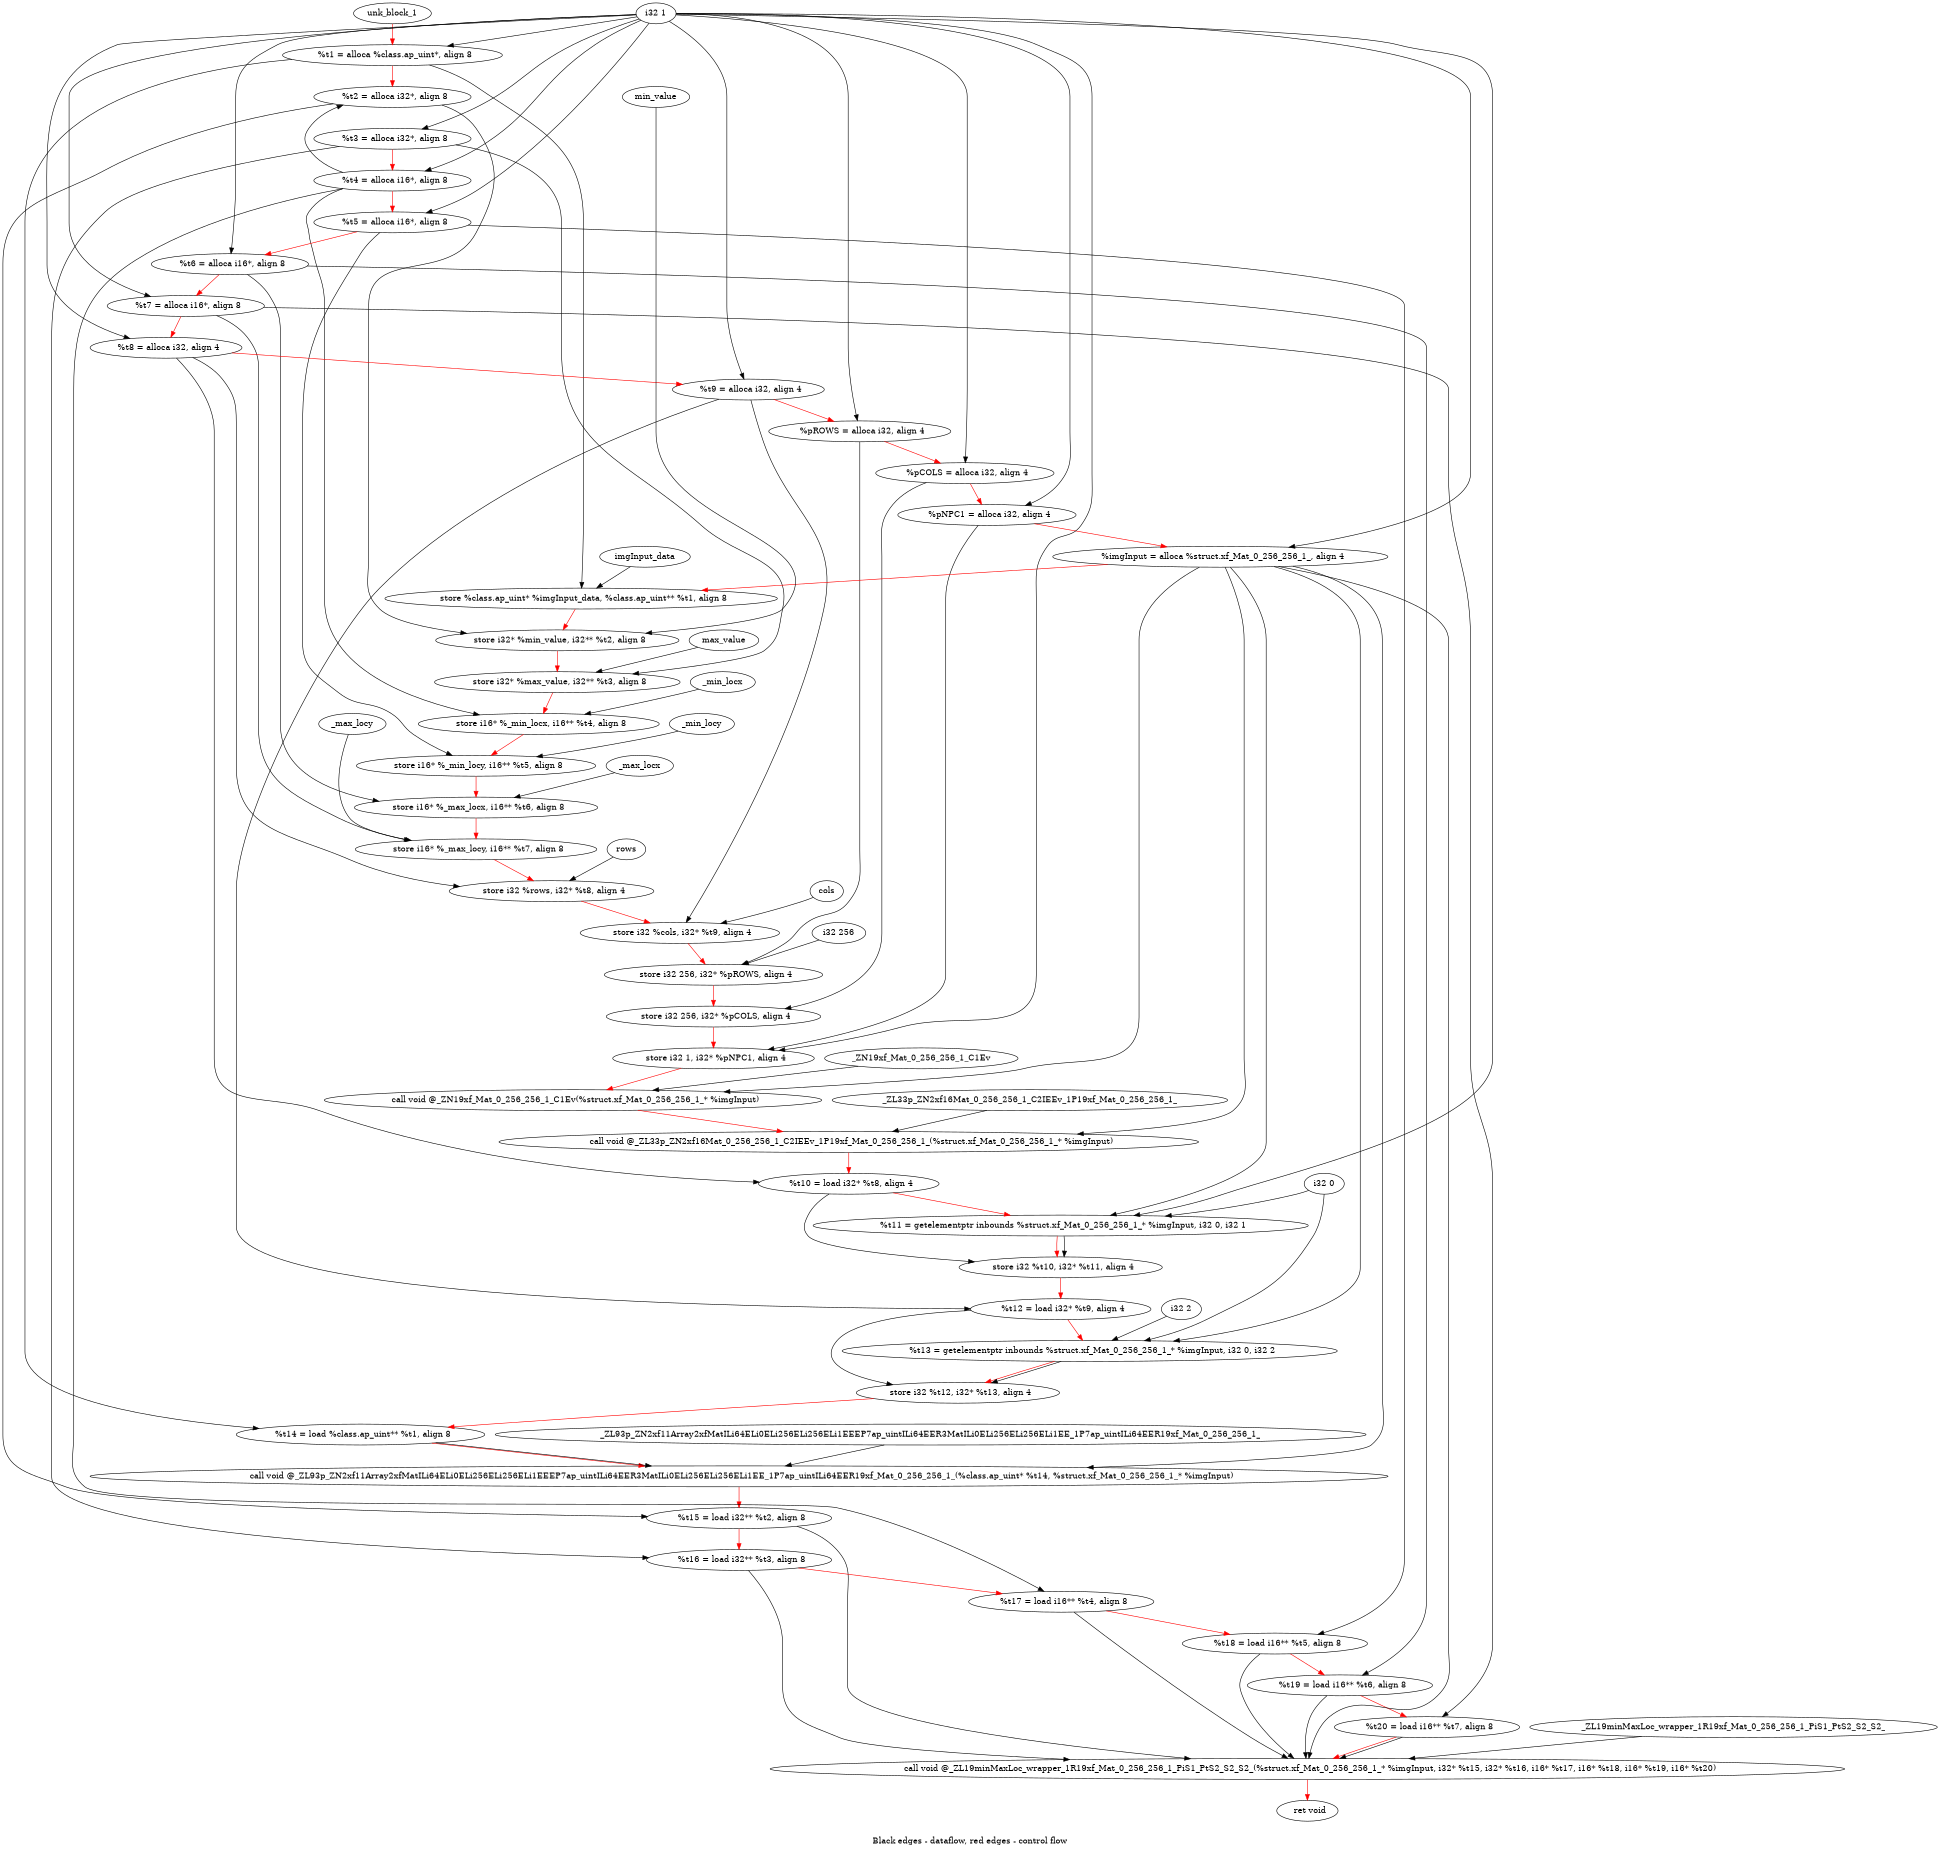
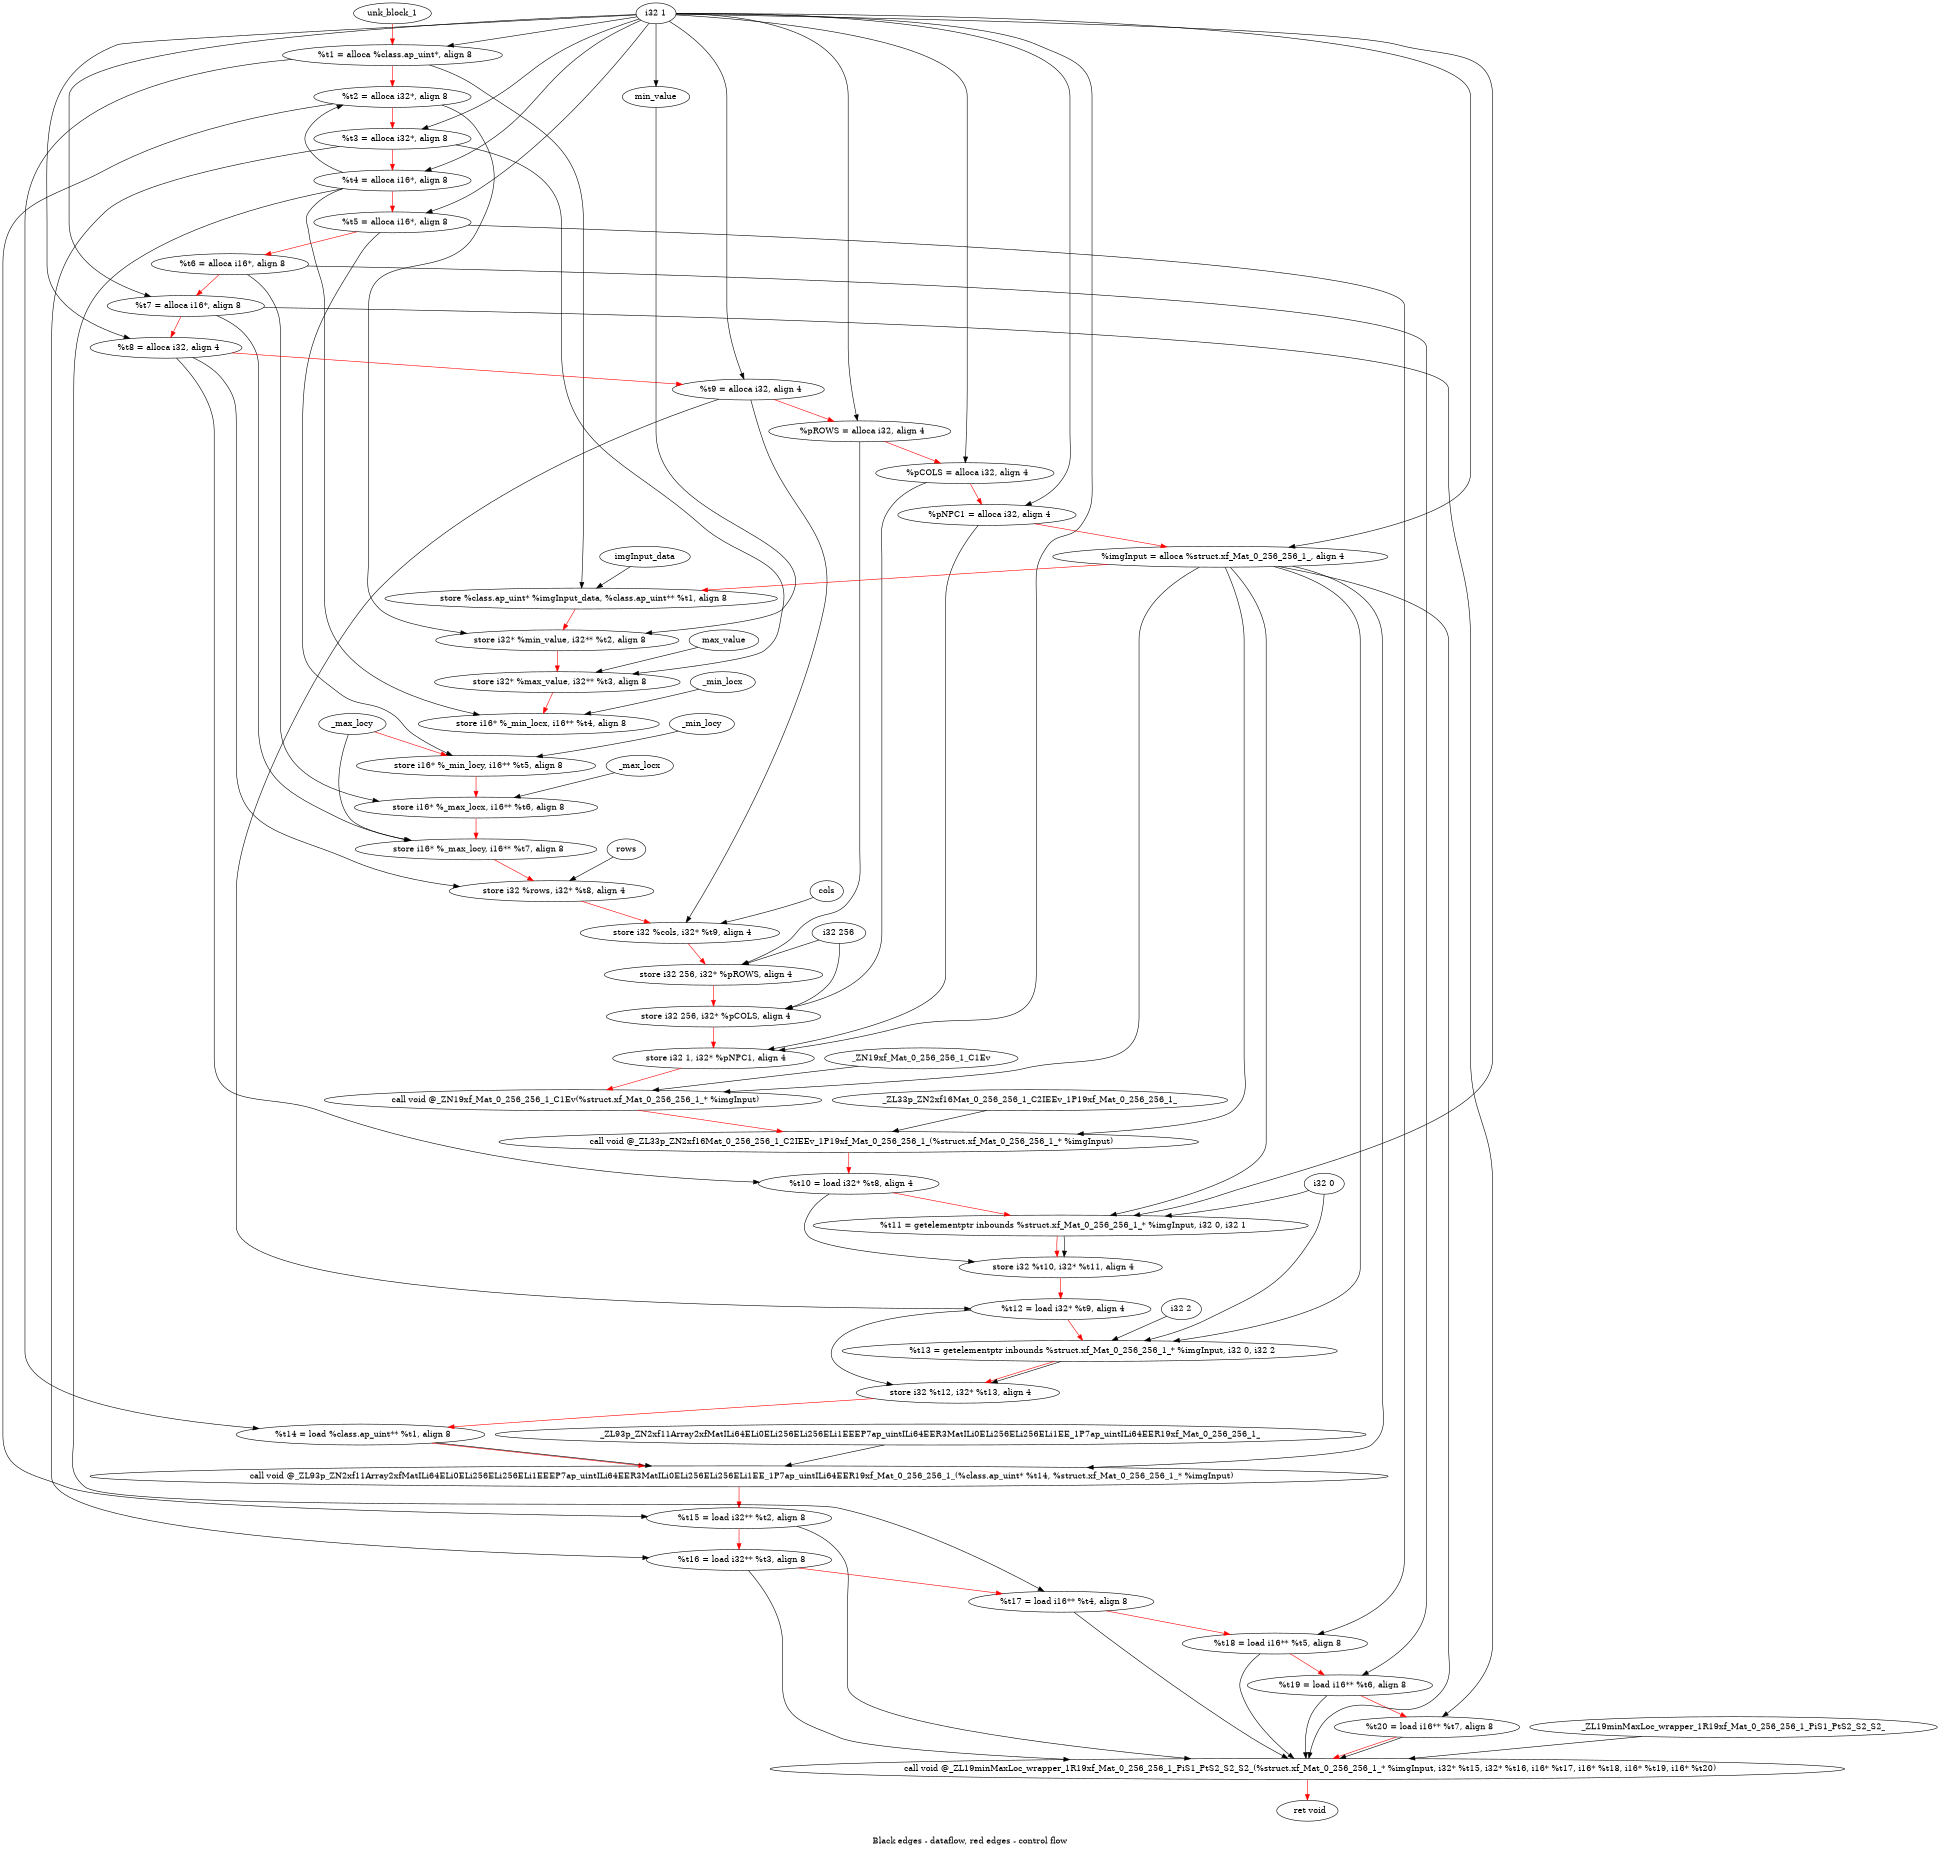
(288, 42) -> (656, 52)
none -> (392, 115)
(510, 743) -> (408, 743)
none -> (829, 984)
